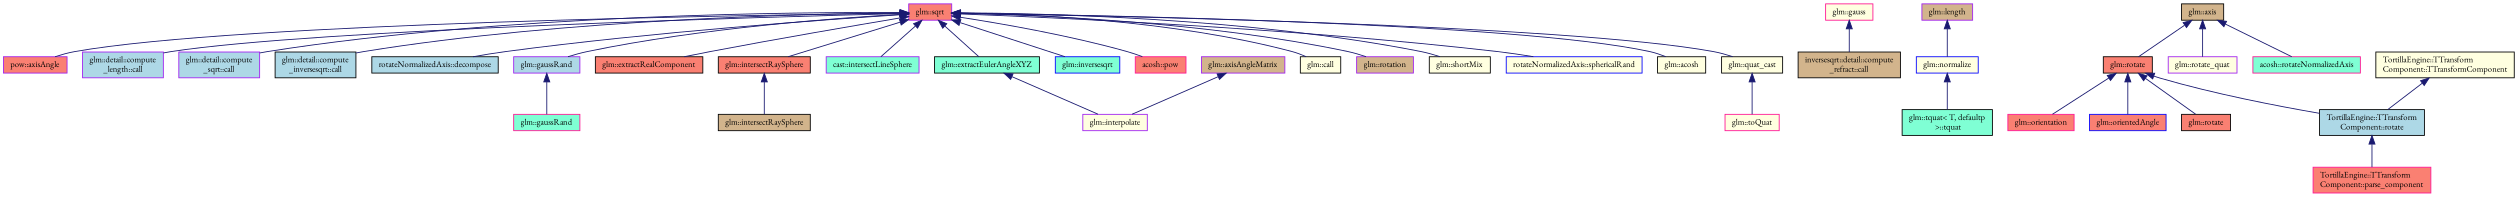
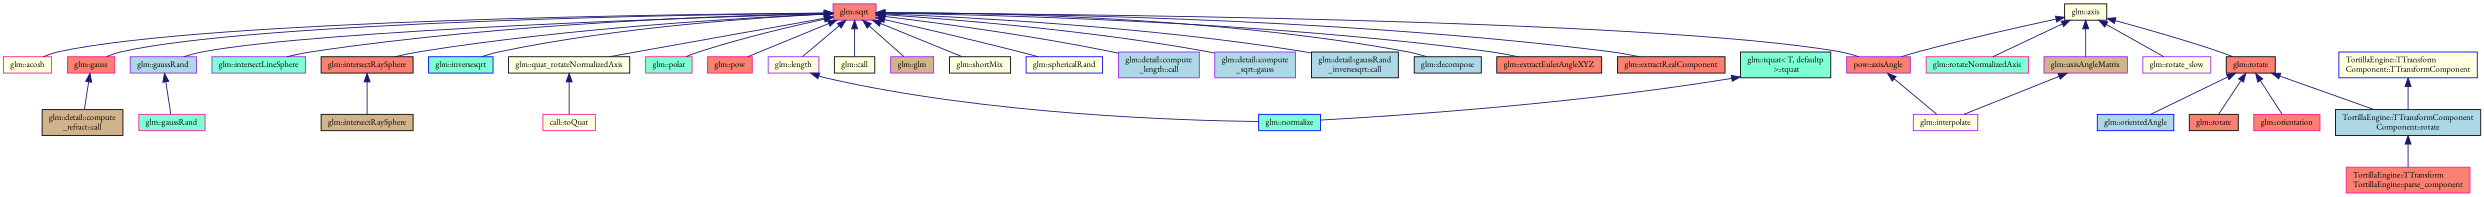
(1849, 12) -> (91, 65)
(1947, 12) -> (794, 65)
(2203, 12) -> (2086, 12)
none -> (464, 22)
none -> (1978, 37)
none -> (821, 41)
none -> (2086, 43)
(219, 65) -> (1255, 65)
(316, 65) -> (1355, 65)
(435, 65) -> (1448, 65)
none -> (669, 65)
(873, 65) -> (259, 65)
(987, 65) -> (1549, 65)
(1161, 65) -> (730, 65)
(1385, 65) -> (912, 65)
(1574, 65) -> (1064, 65)
(1682, 65) -> (28, 65)
(1752, 65) -> (569, 65)
(1849, 65) -> (83, 123)
(1947, 65) -> (1290, 123)
(2203, 65) -> (2177, 65)
(2307, 65) -> (1977, 65)
(2445, 65) -> (2408, 65)
(1055, 95) -> (1915, 97)
(1947, 96) -> (1527, 104)
(1752, 123) -> (569, 123)
(2128, 123) -> (2136, 123)
(2372, 123) -> (2408, 123)
(2372, 180) -> (2408, 180)
